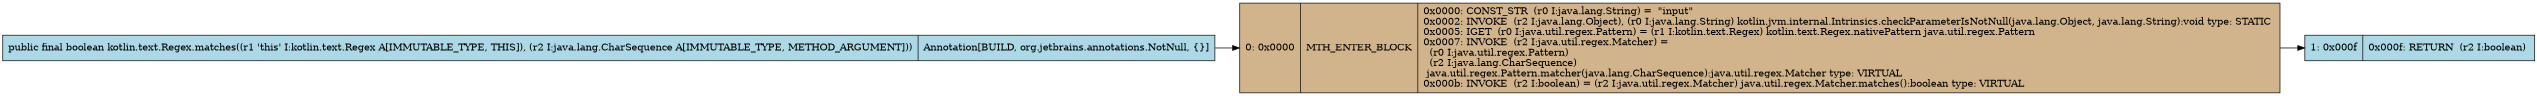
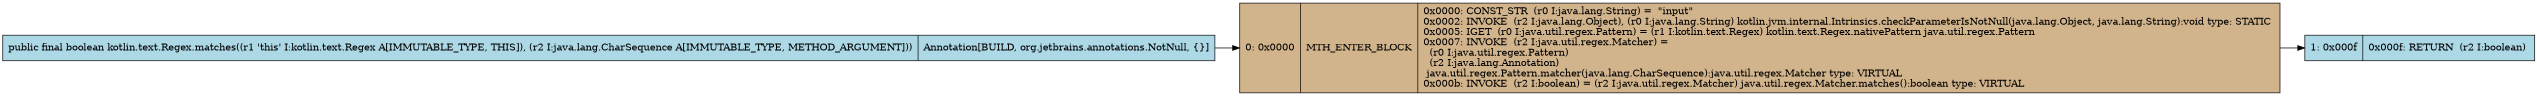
(1500, 63) -> (1491, 63)
